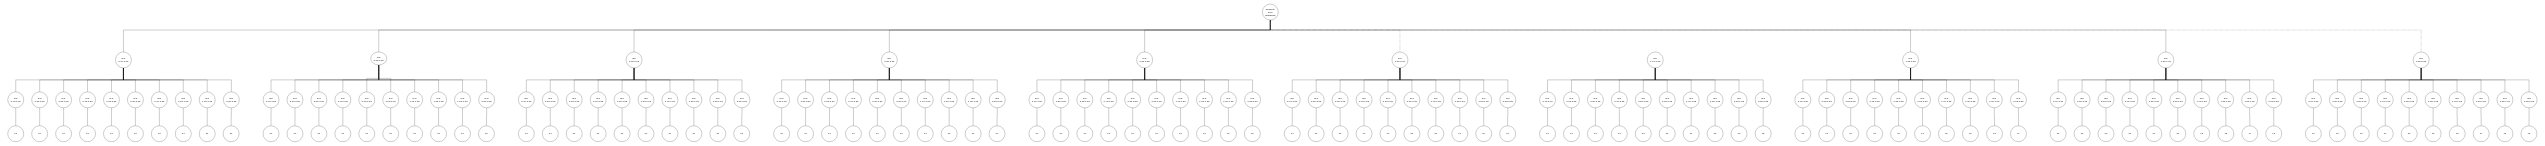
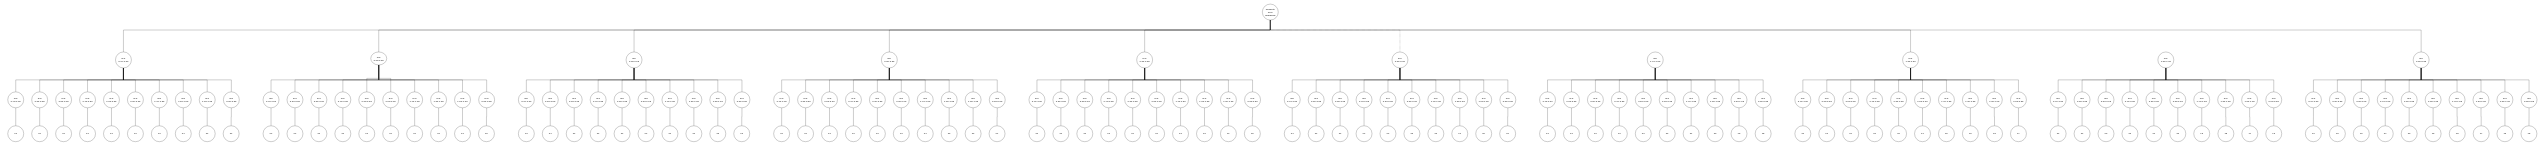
(2420, 30) -> (2420, 30)
(2168, 42) -> none
